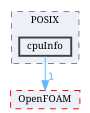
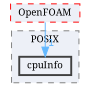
(45, 70) -> (45, 37)
